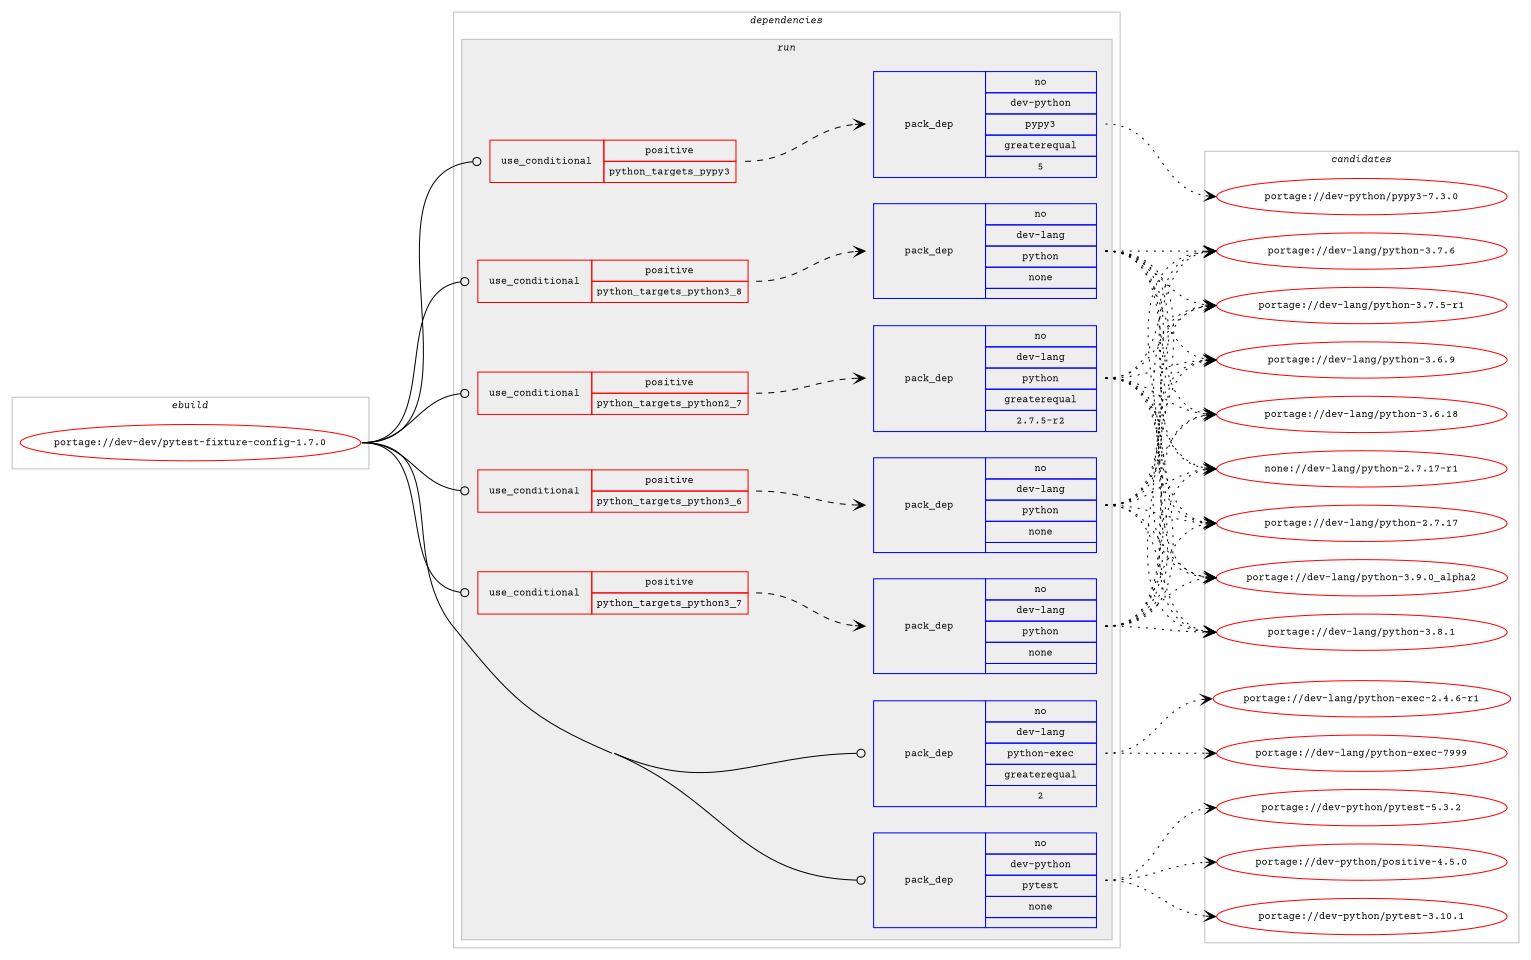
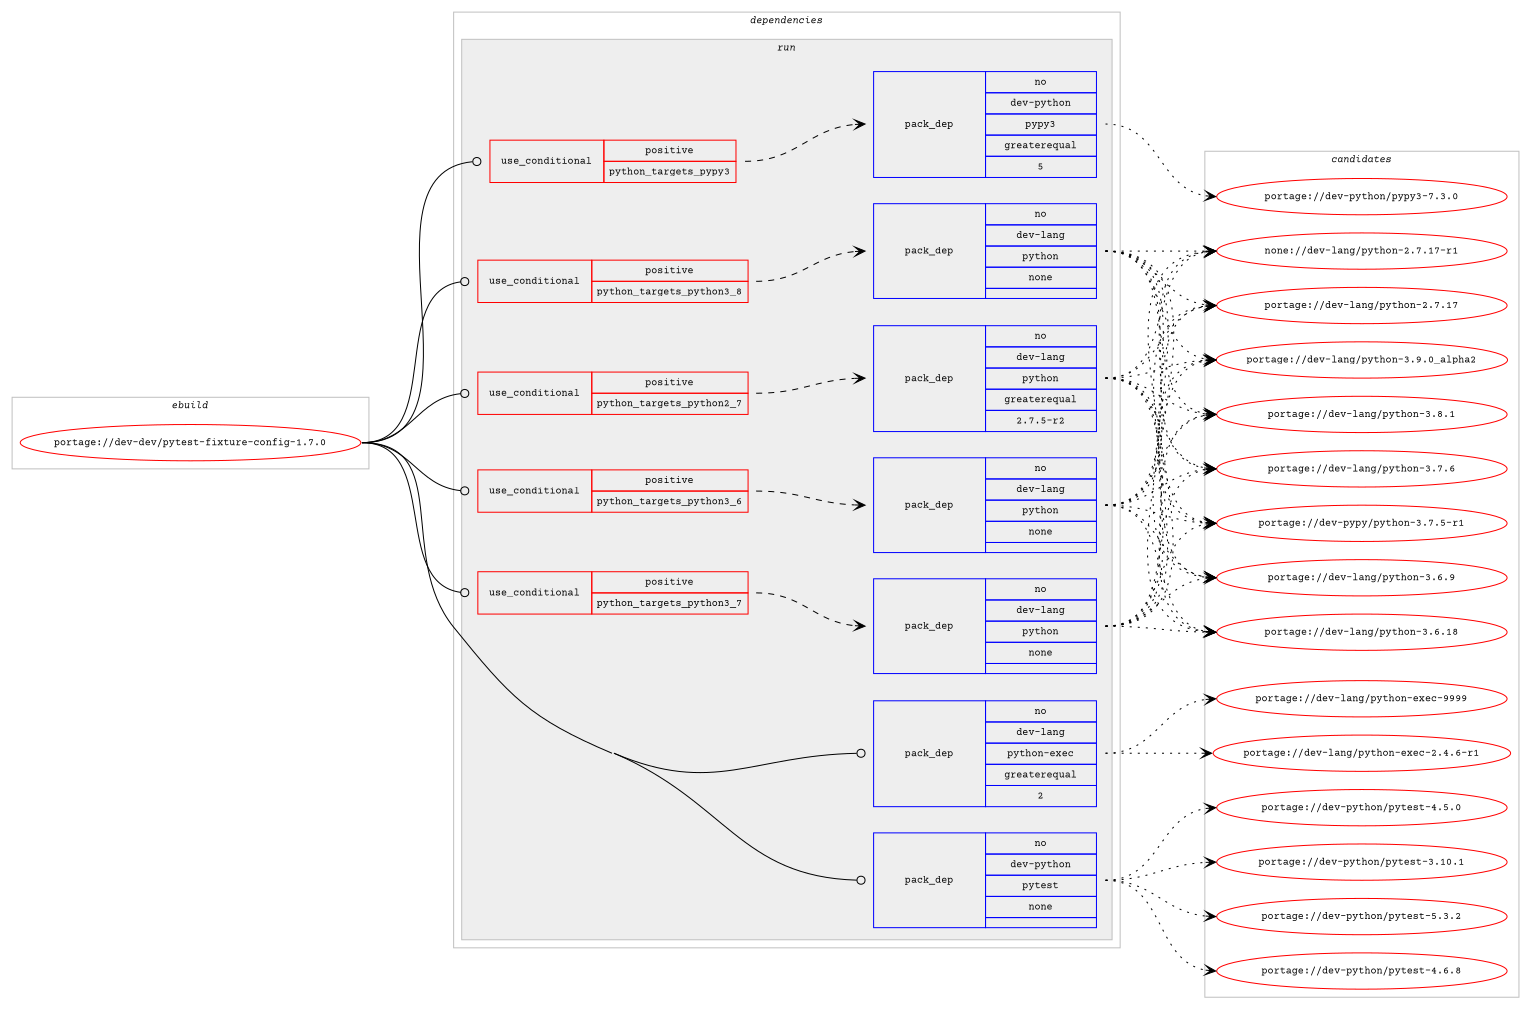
(1362, 306) -> (1362, 523)
(1362, 753) -> (1362, 699)
(1362, 862) -> (1362, 808)
none -> (1362, 971)
